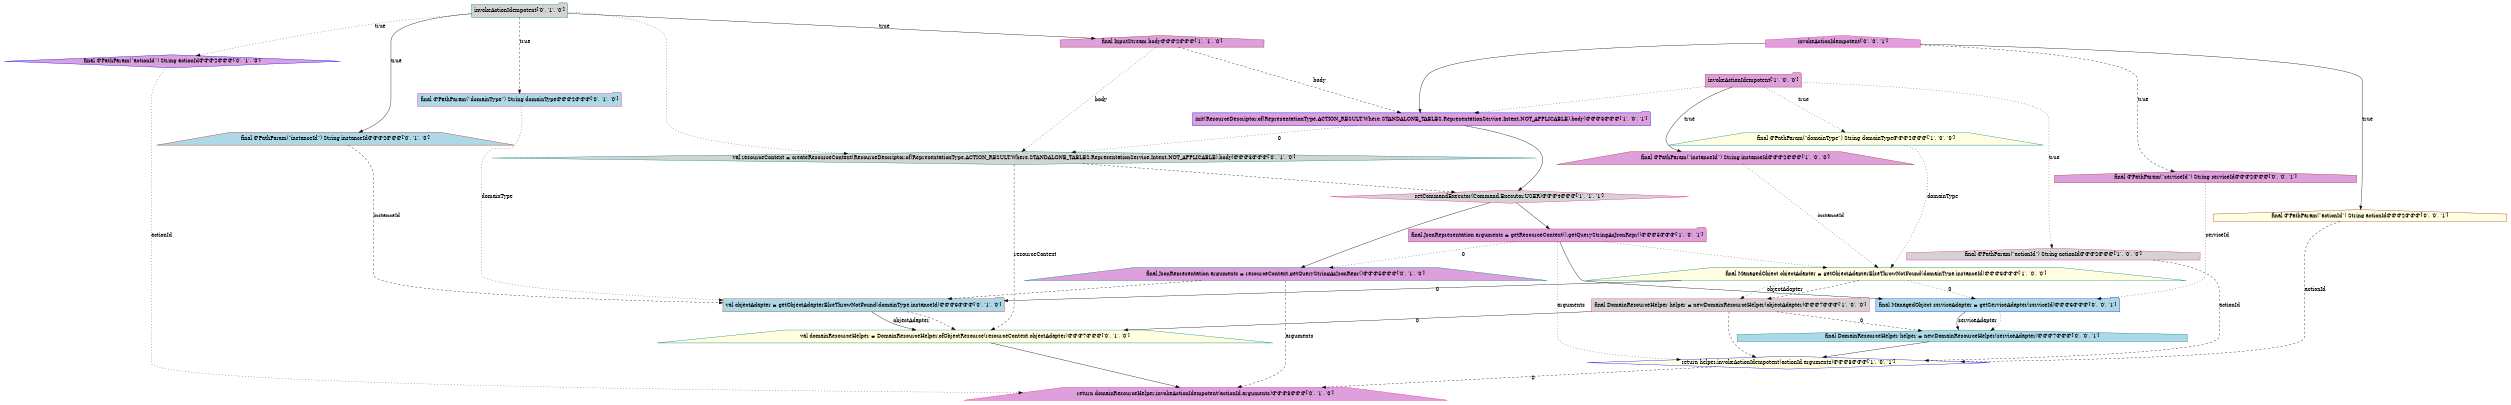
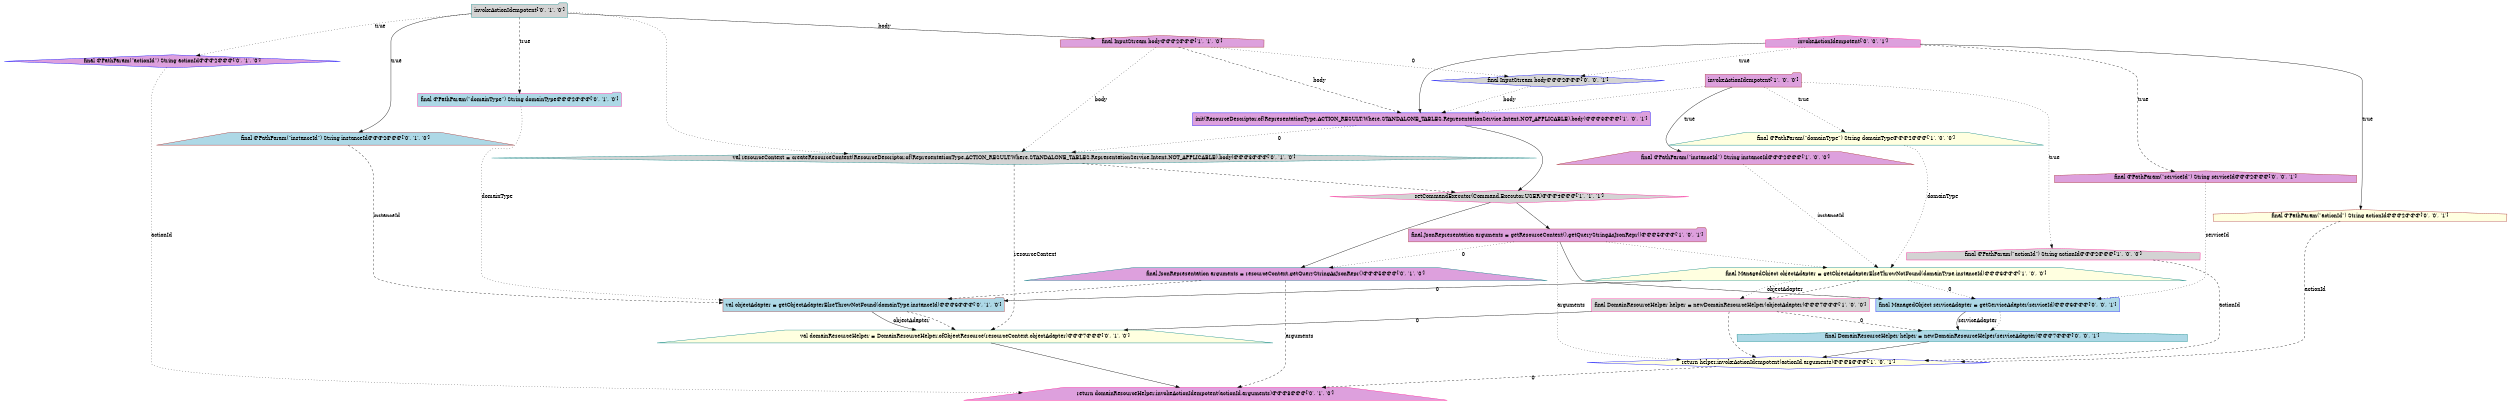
(885, 26) -> (885, 26)
none -> (1548, 81)
